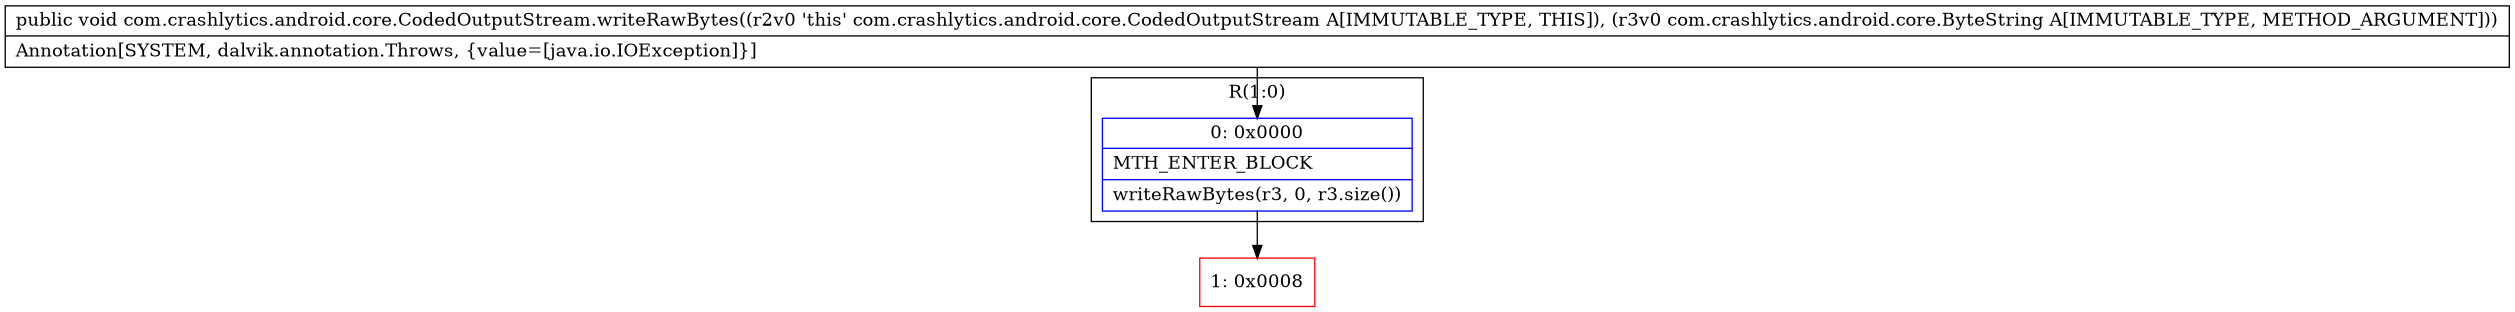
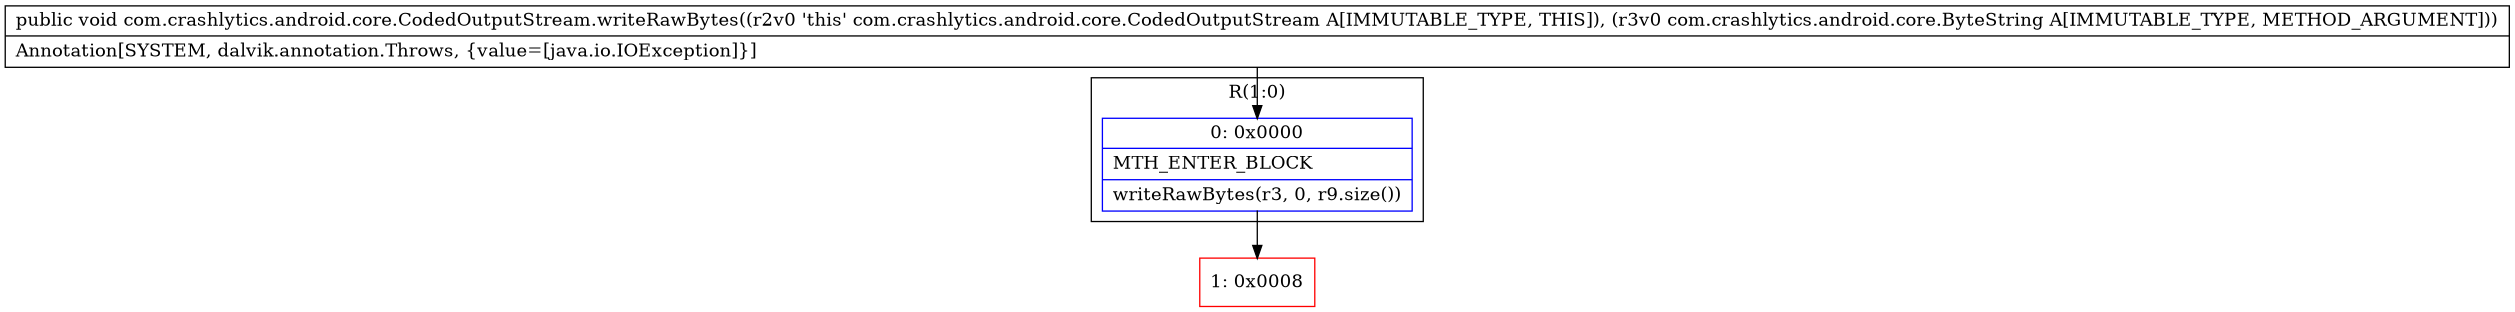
(1257, 195) -> (1257, 195)
